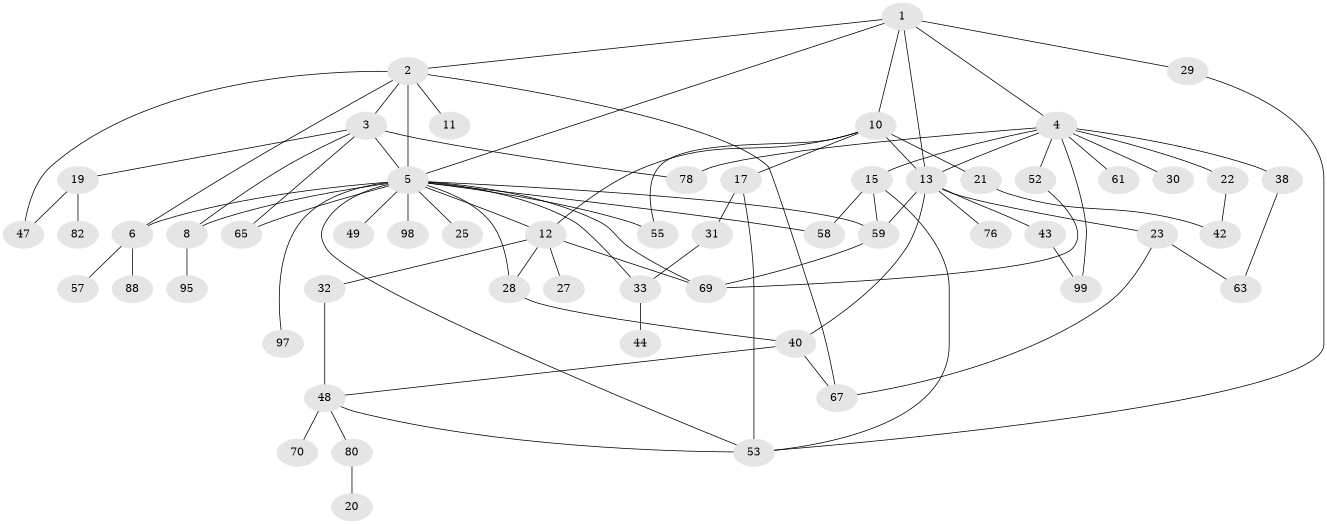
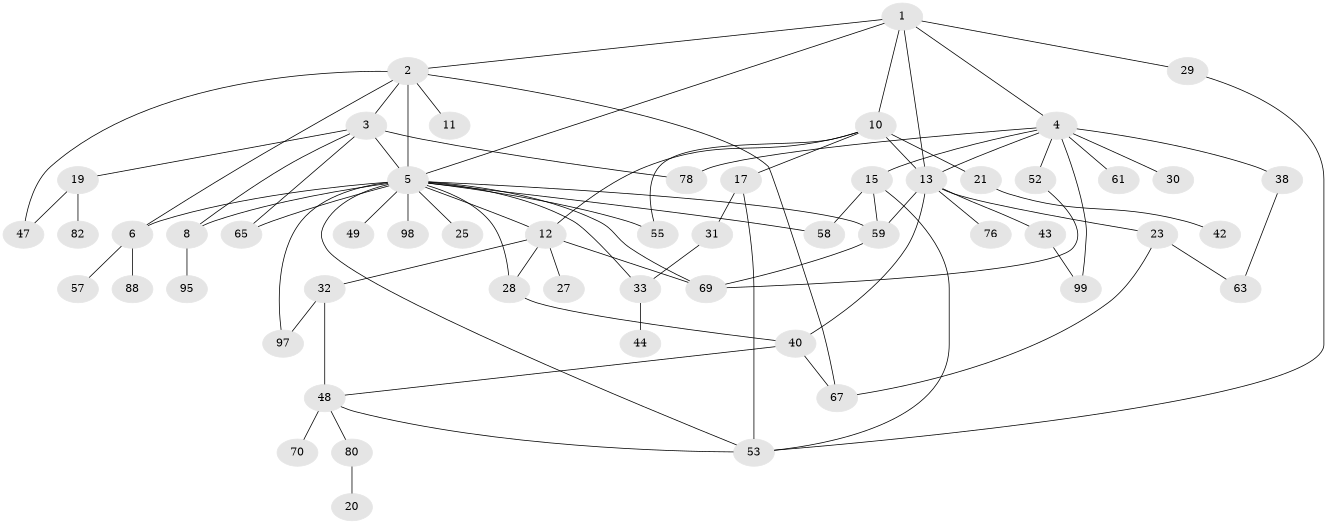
(1228, 180) -> none
none -> (304, 316)
